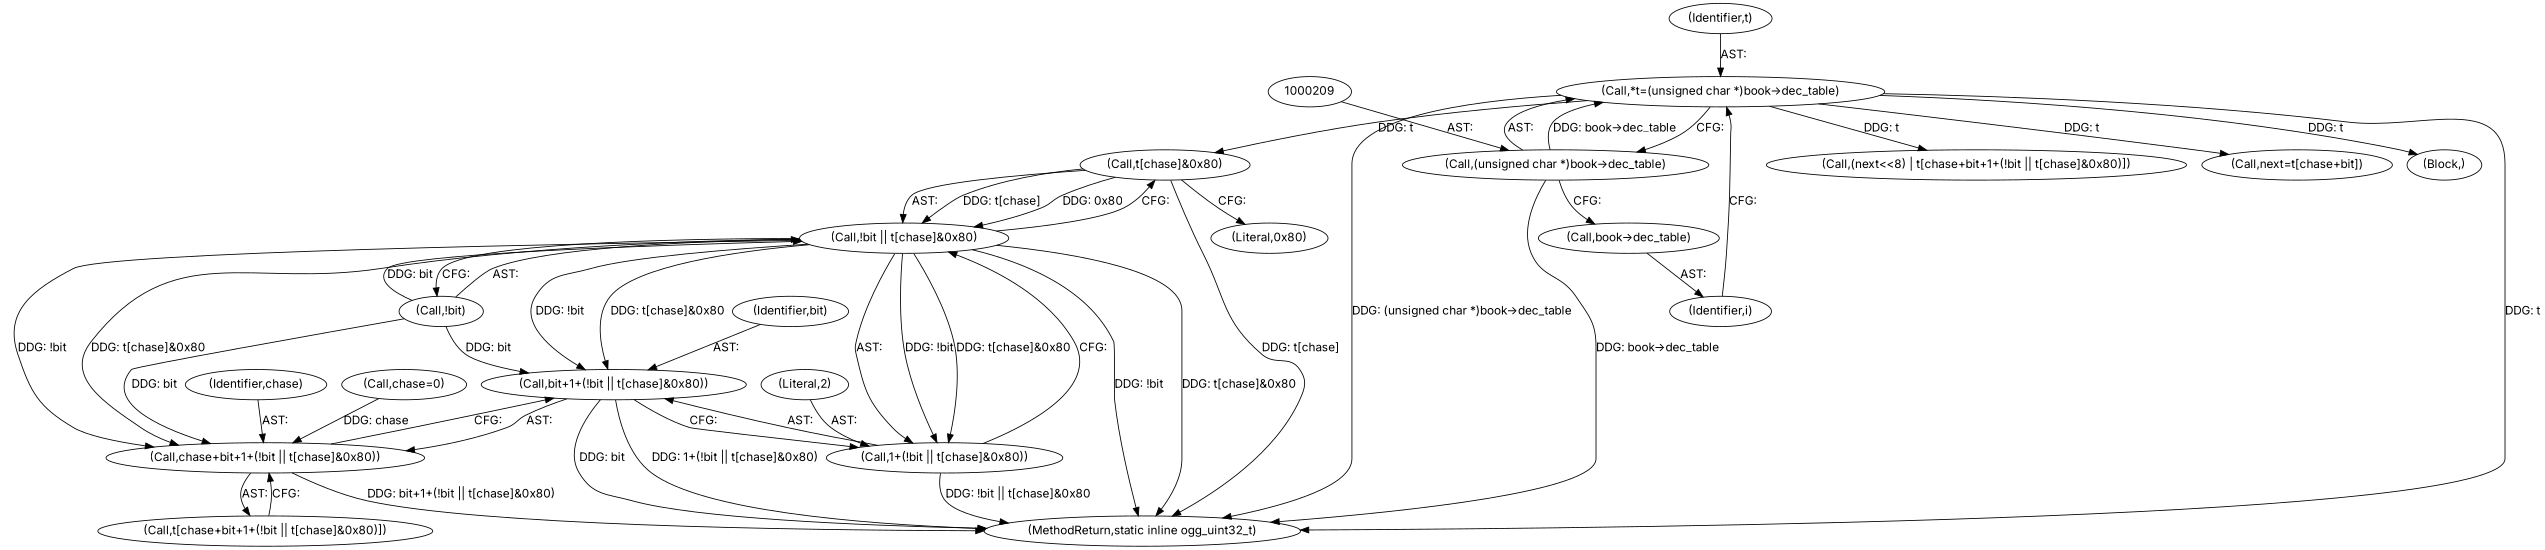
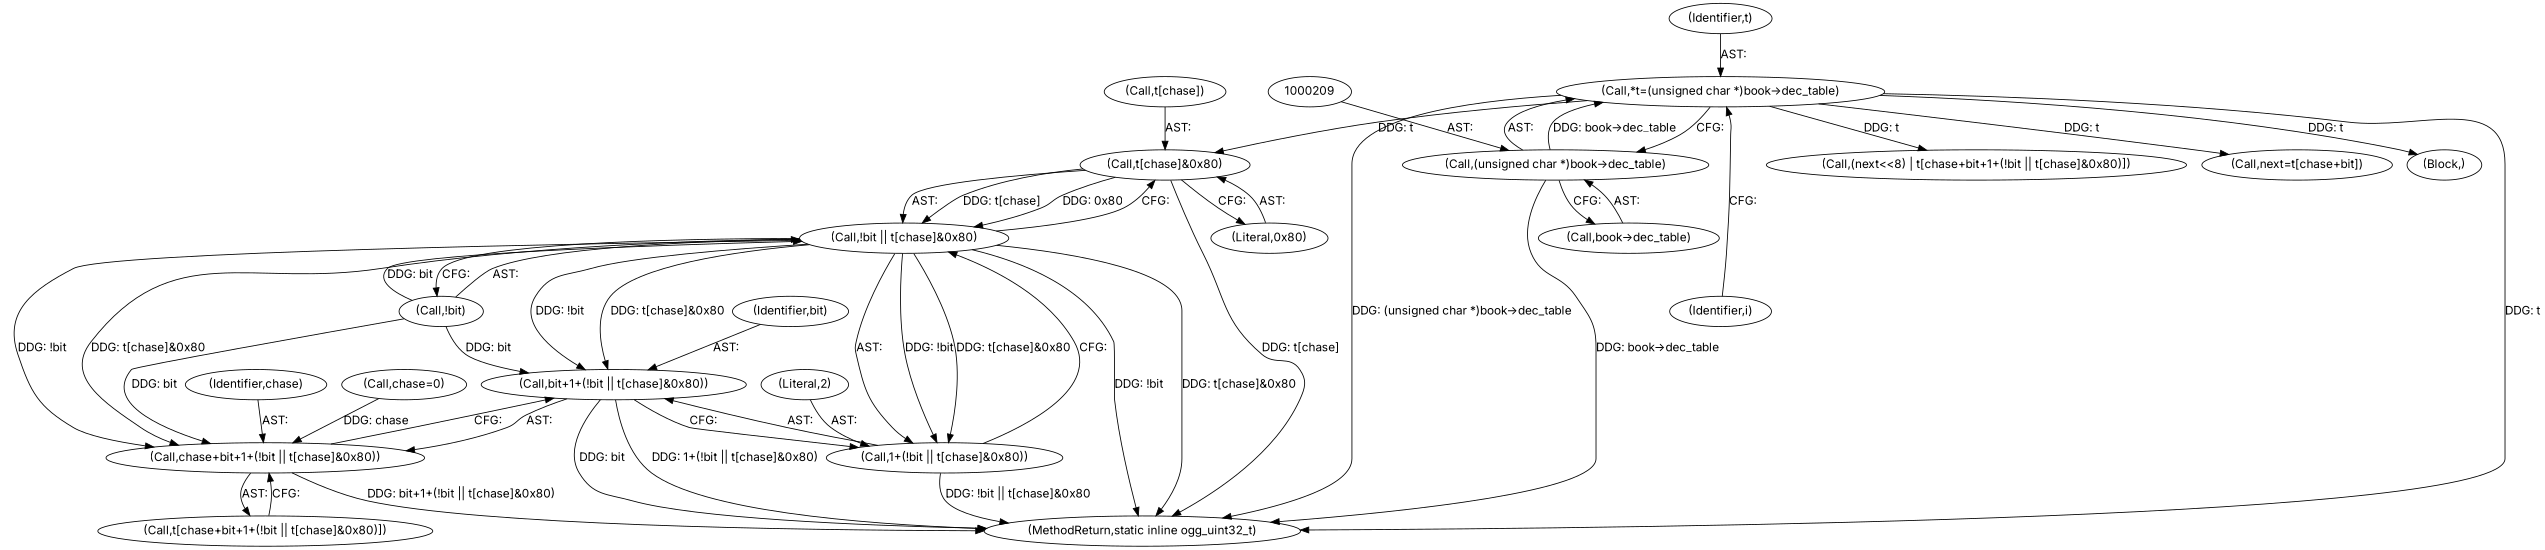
none -> (1165, 92)
none -> (1251, 197)
(1672, 272) -> (1610, 202)
